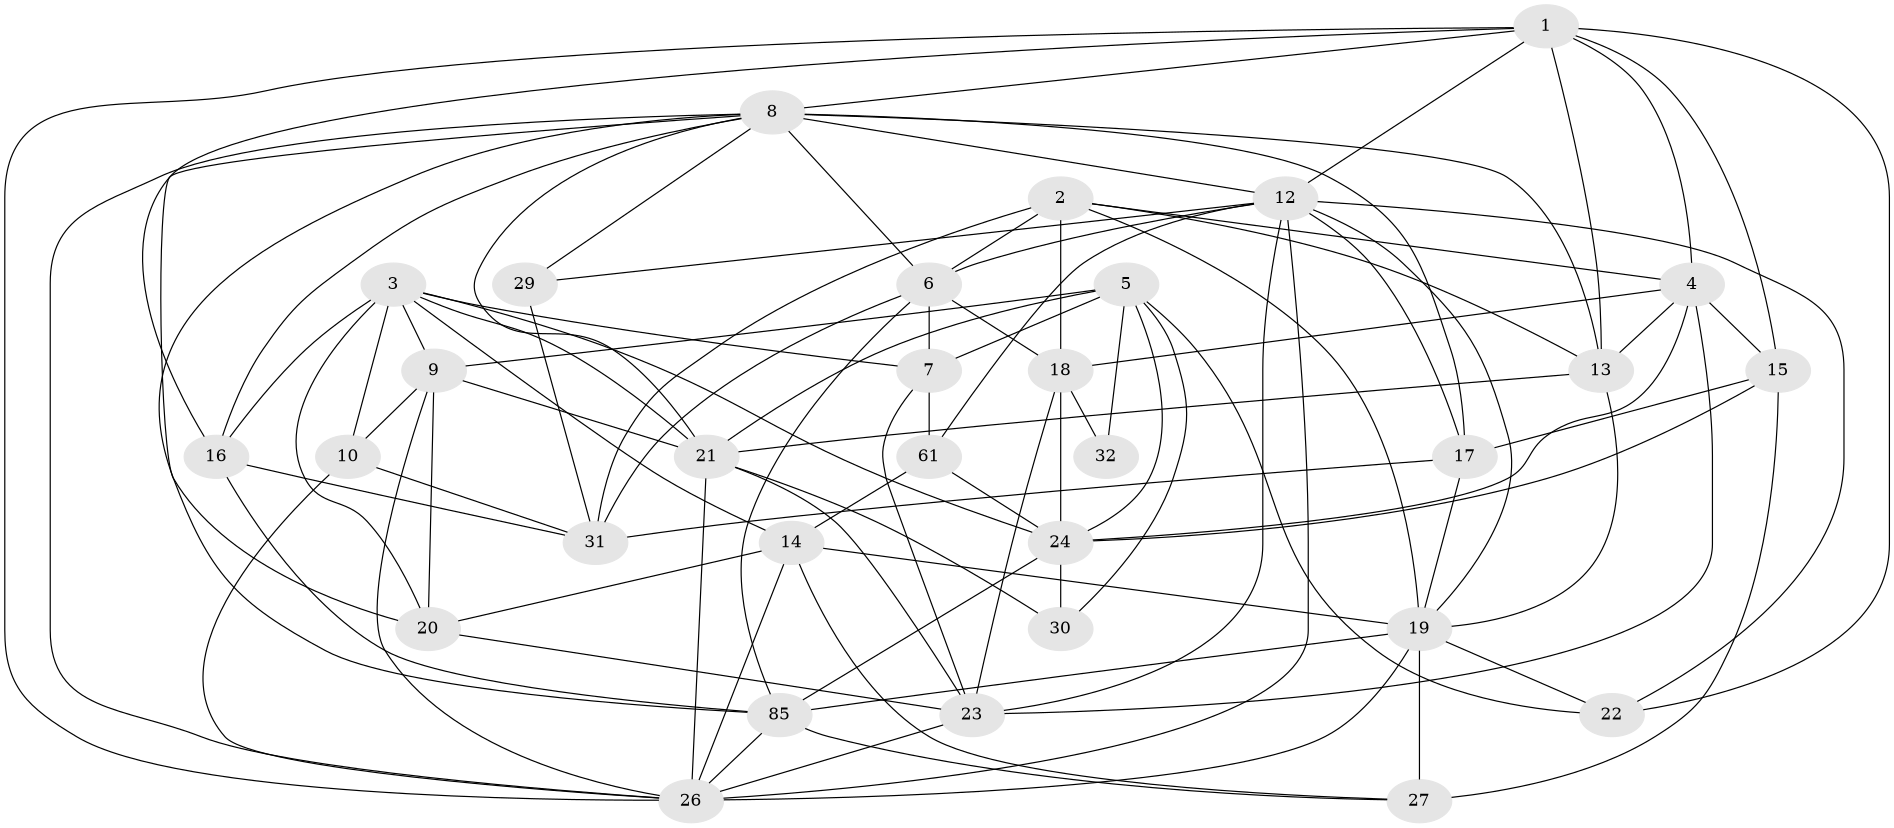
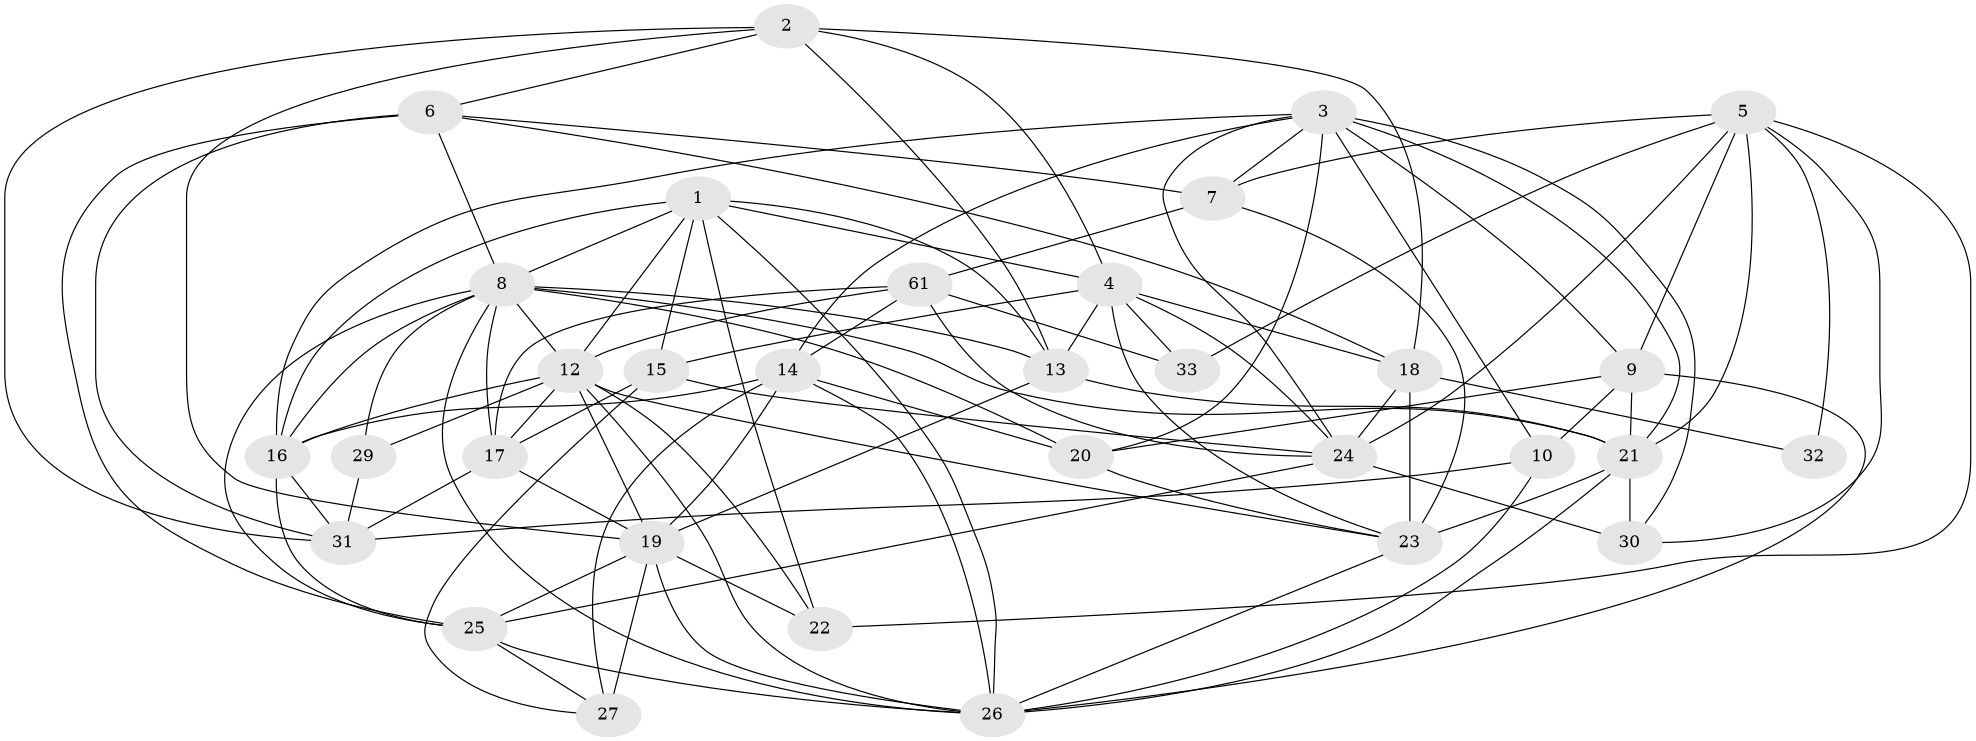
(1103, 231) -> (420, 405)
none -> (1630, 245)
none -> (623, 314)
none -> (1187, 371)
none -> (529, 407)
(780, 715) -> (475, 629)
